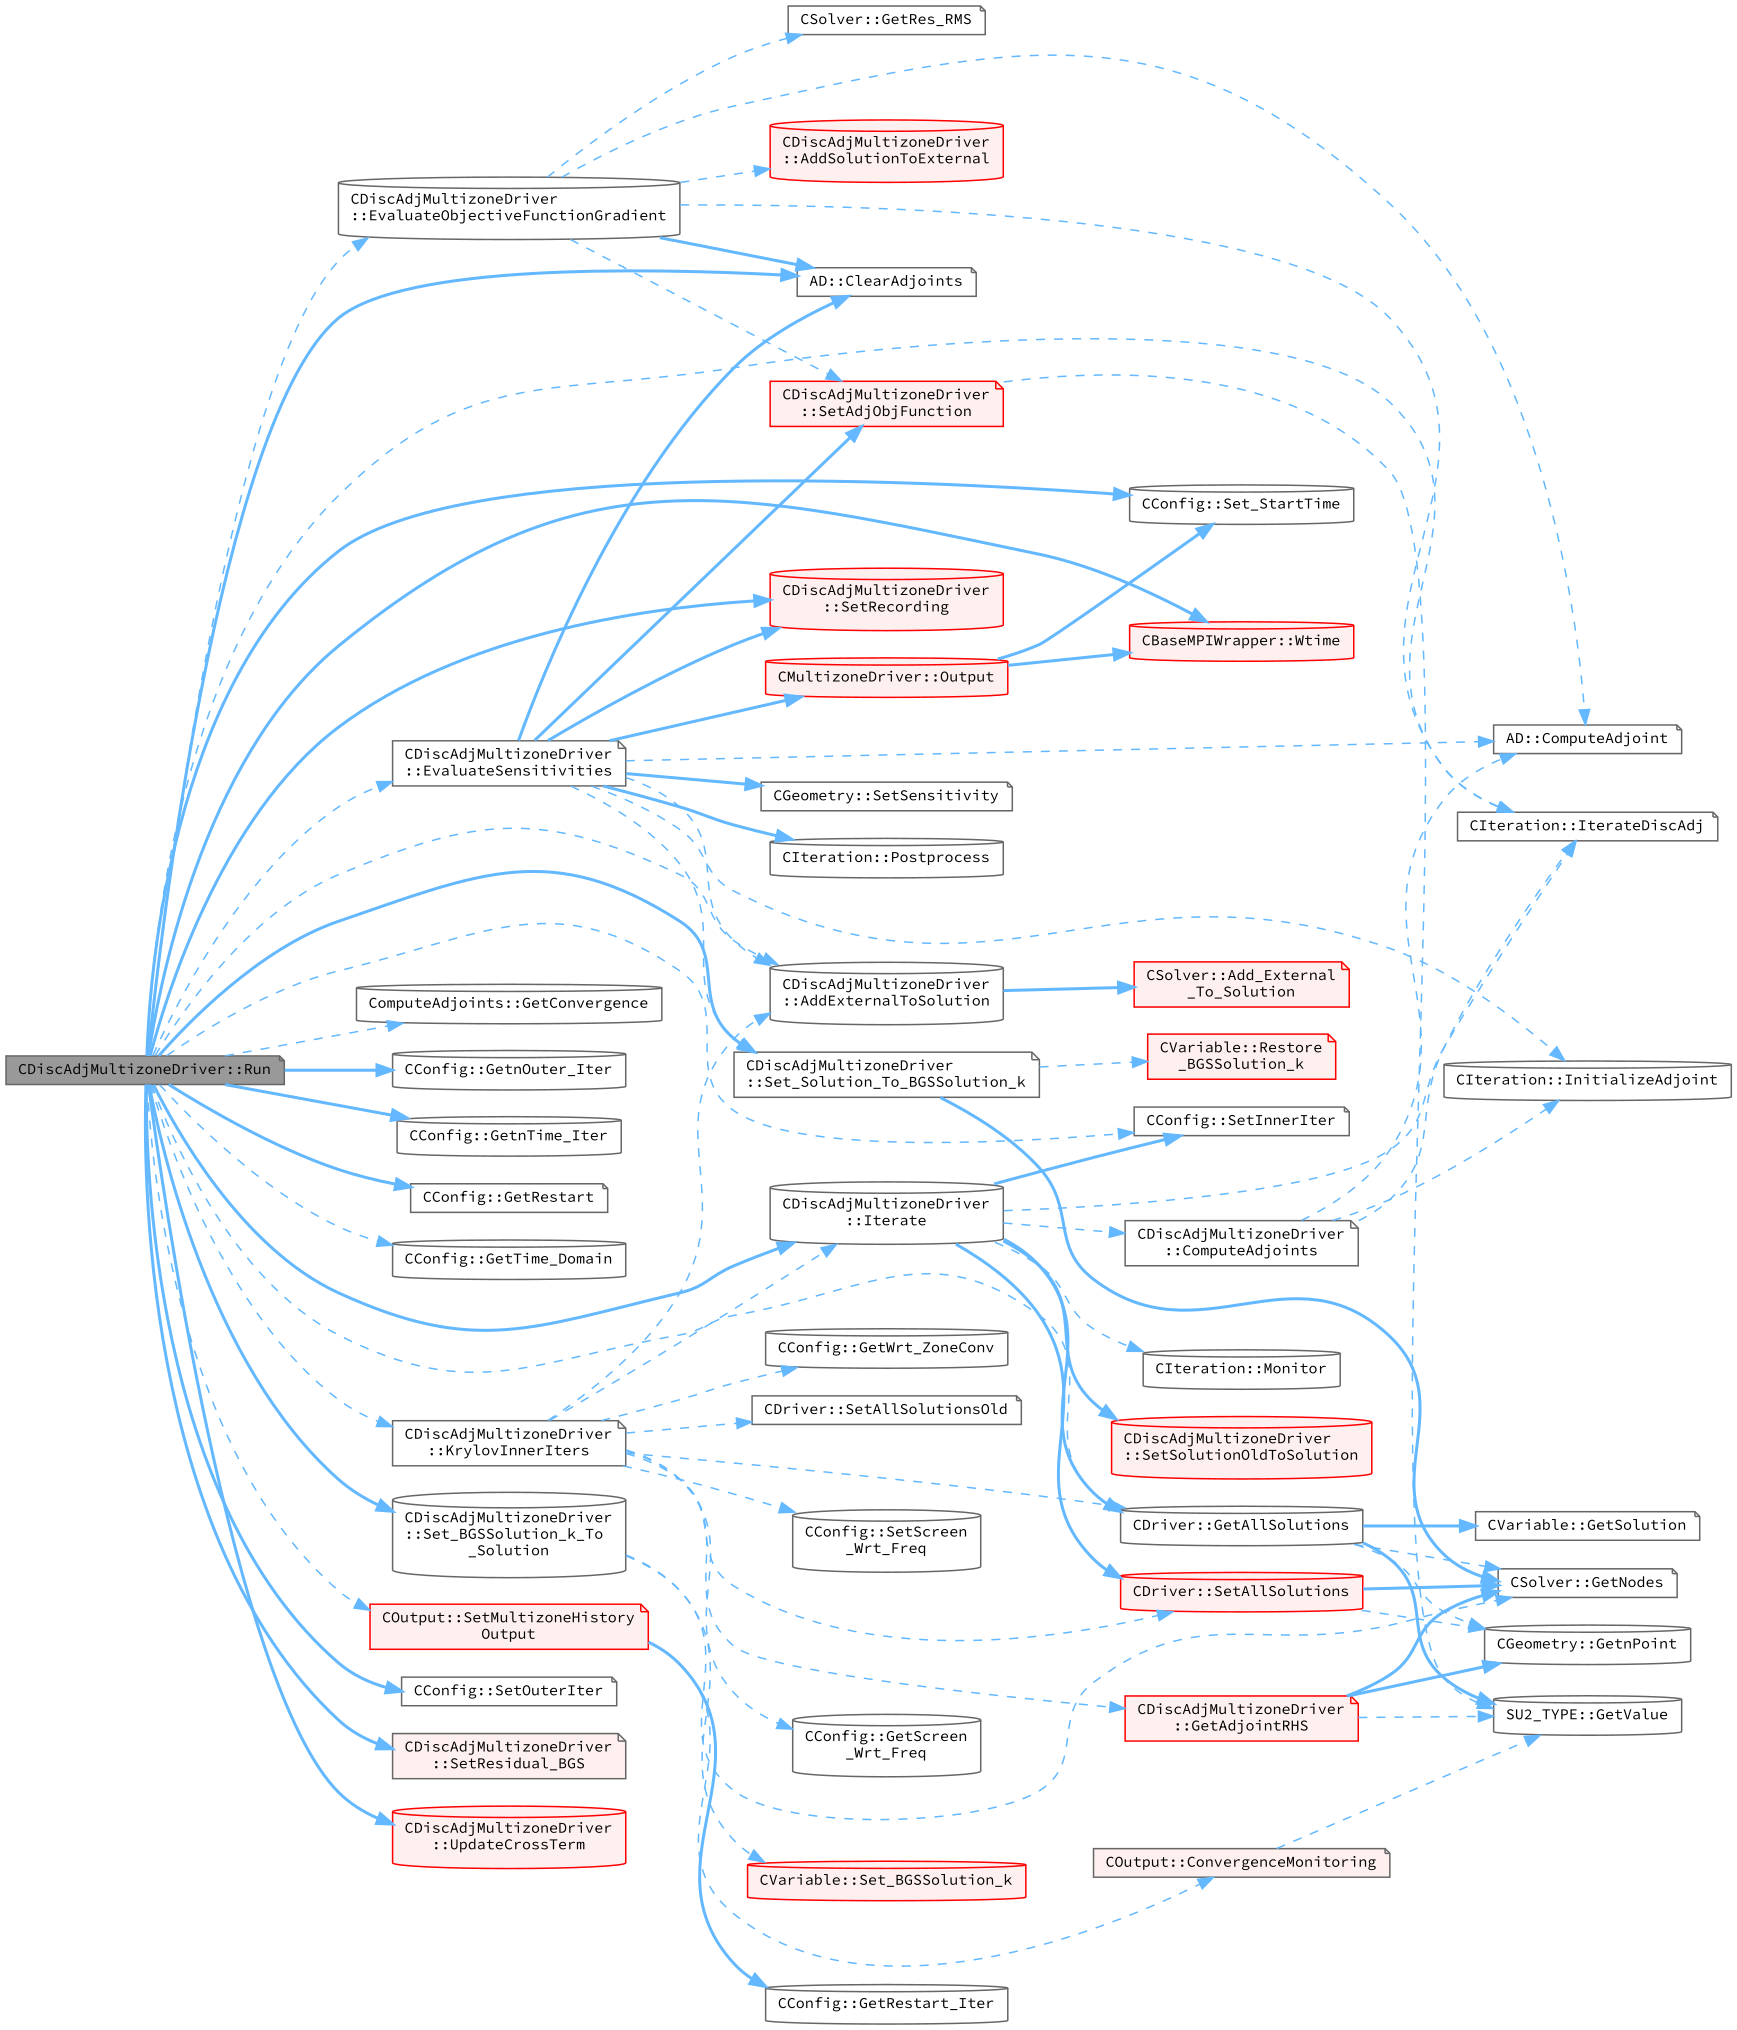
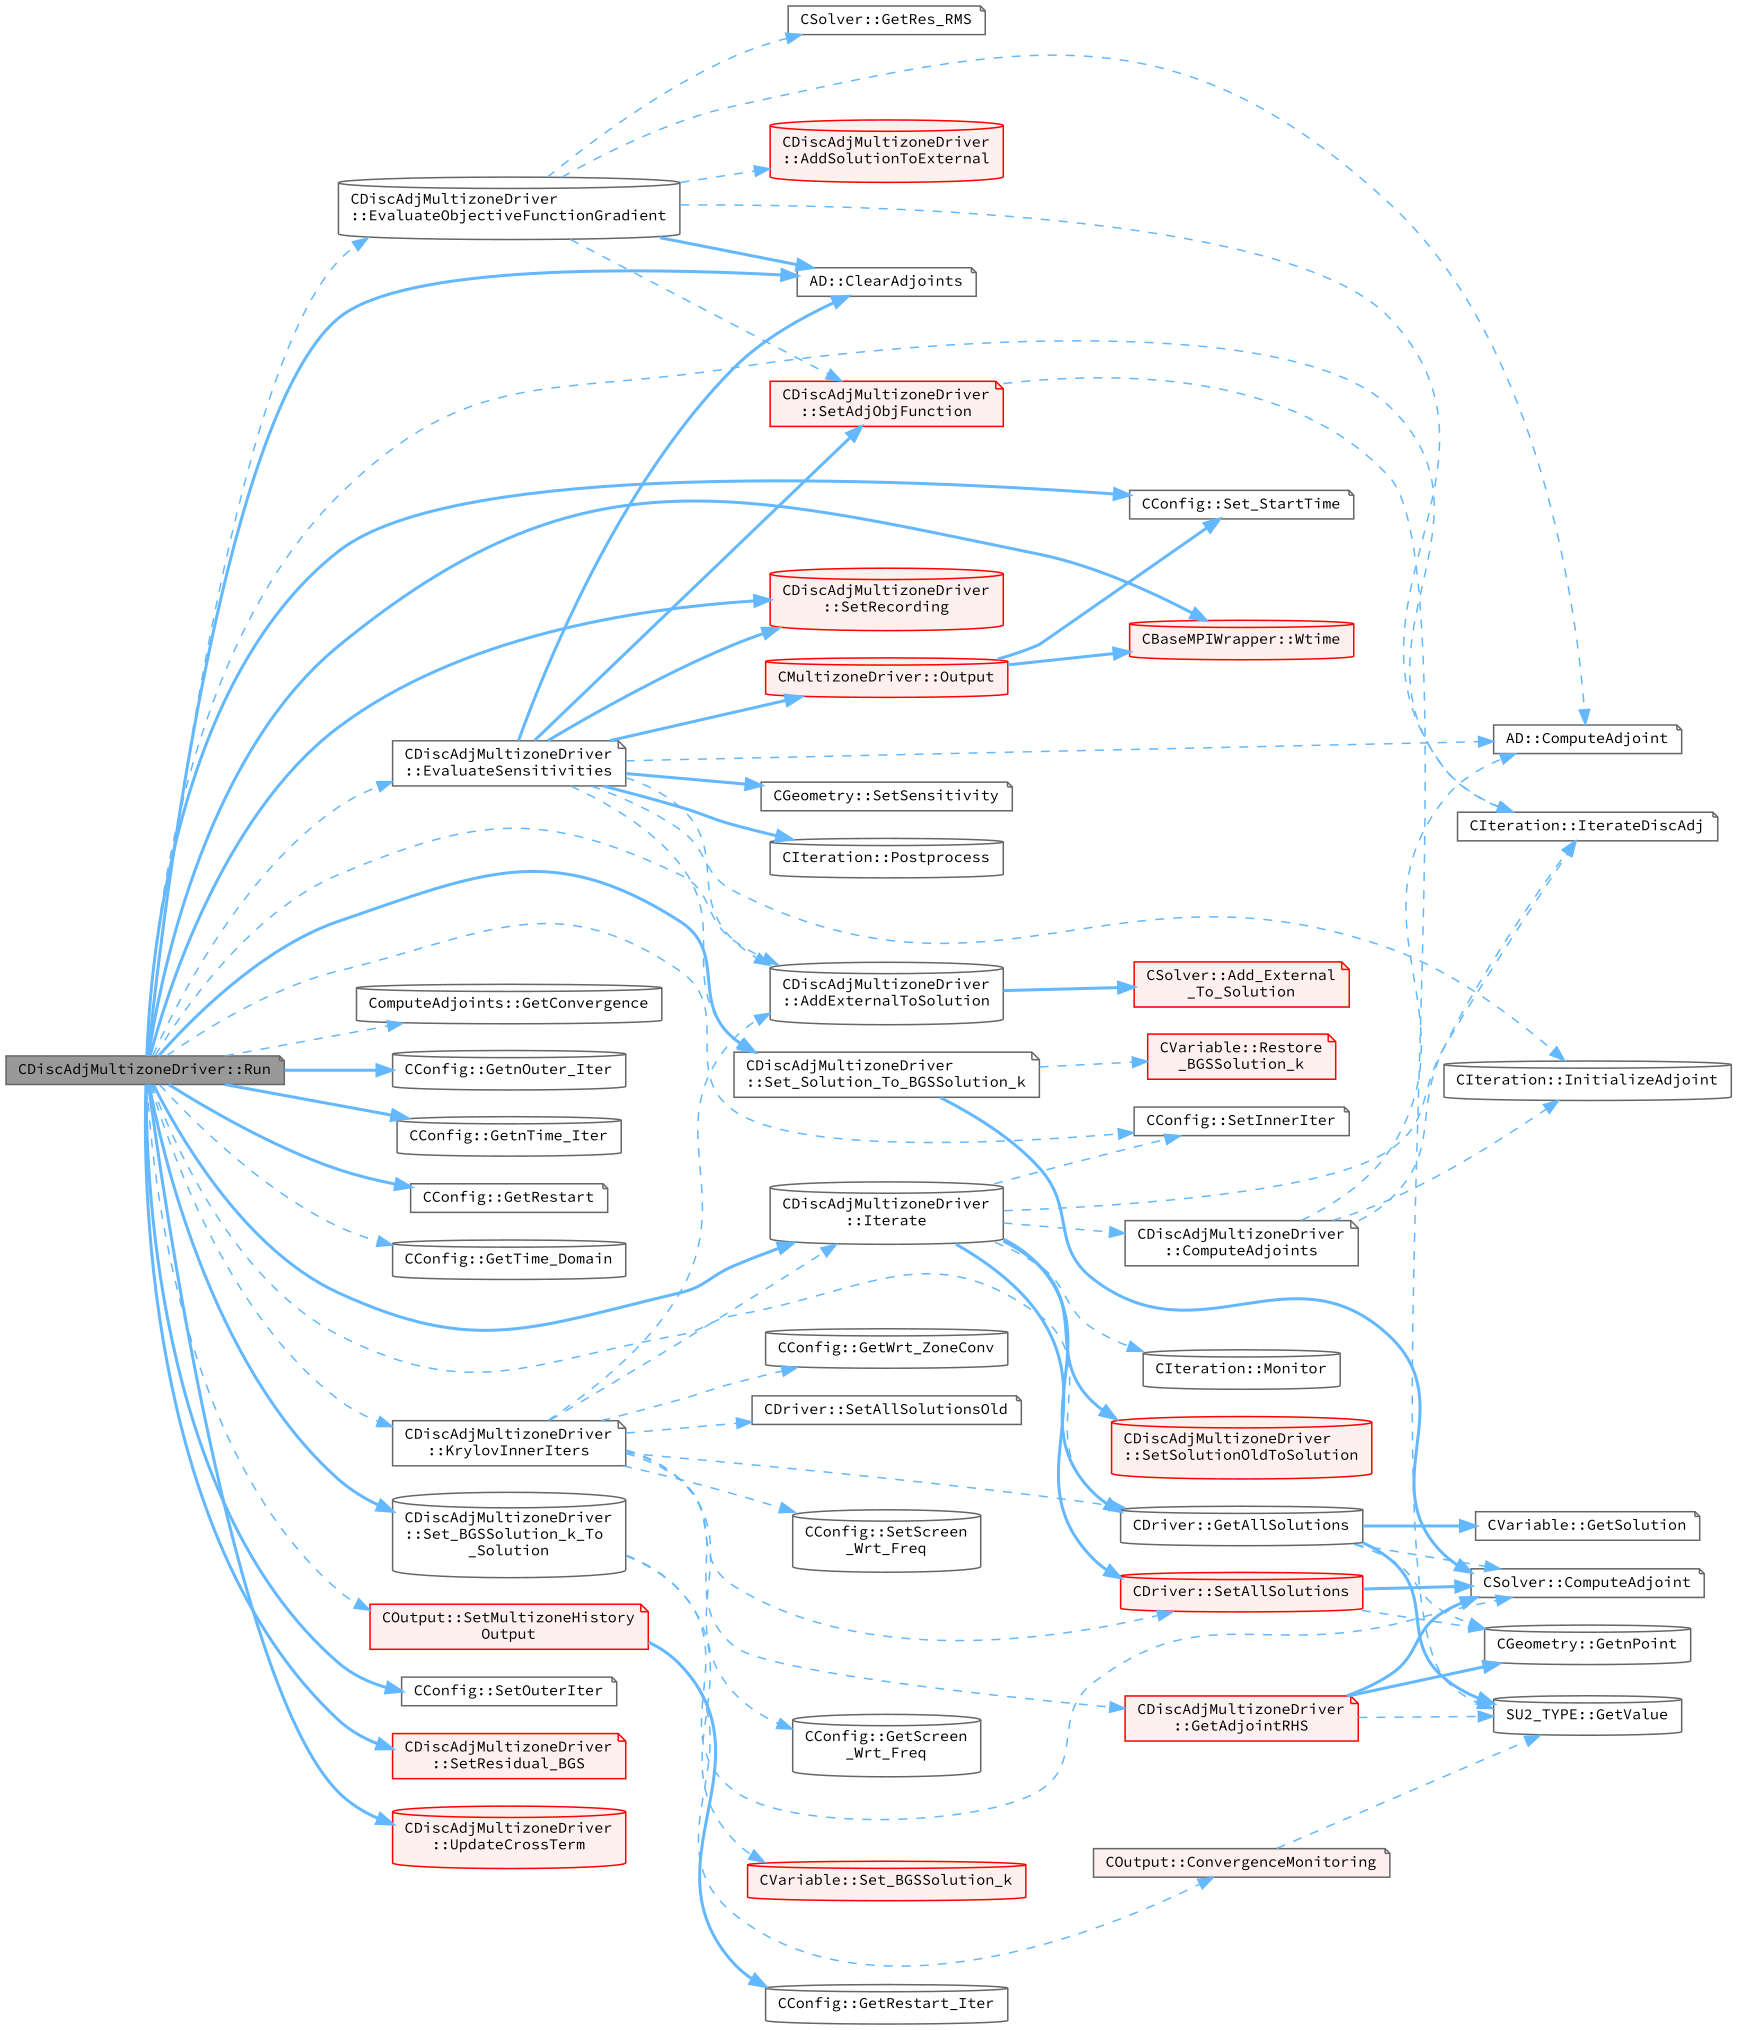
(1242, 505) -> (1242, 505)
(1080, 1161) -> (1080, 1161)
(1588, 1583) -> (1588, 1583)
(509, 1756) -> (509, 1756)
